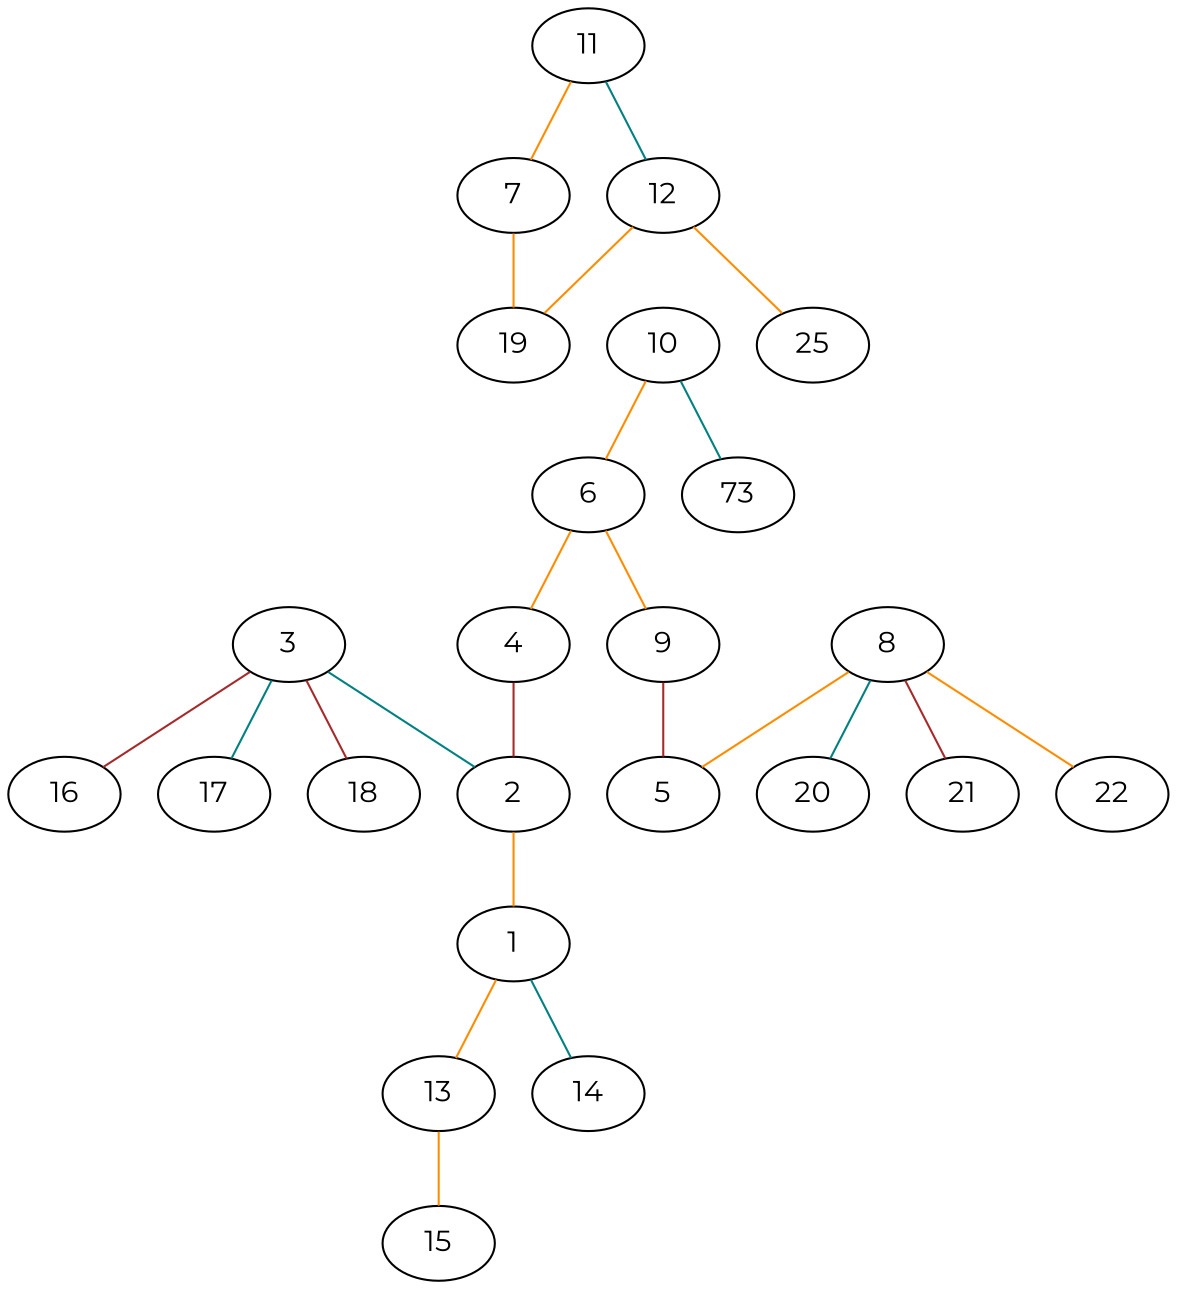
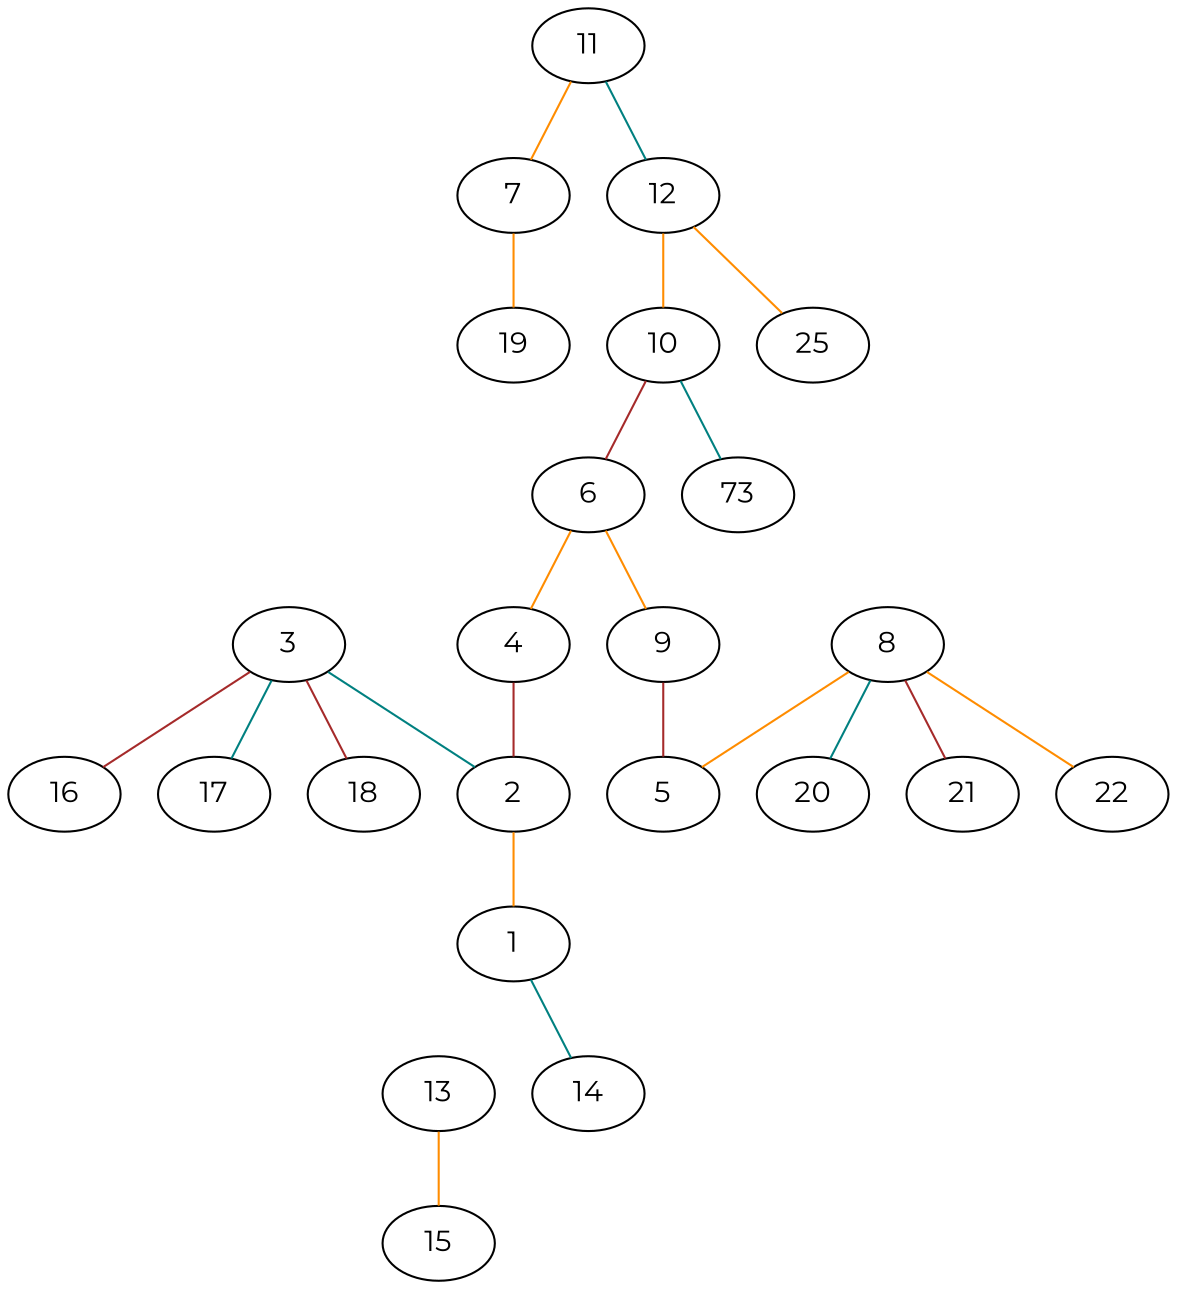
(589, 270) -> (663, 270)
(626, 420) -> (626, 420)
(476, 1019) -> none
